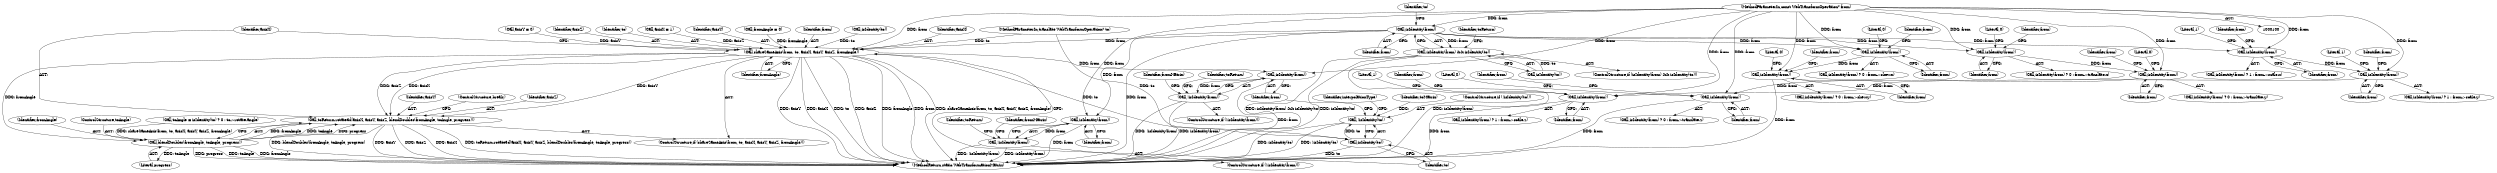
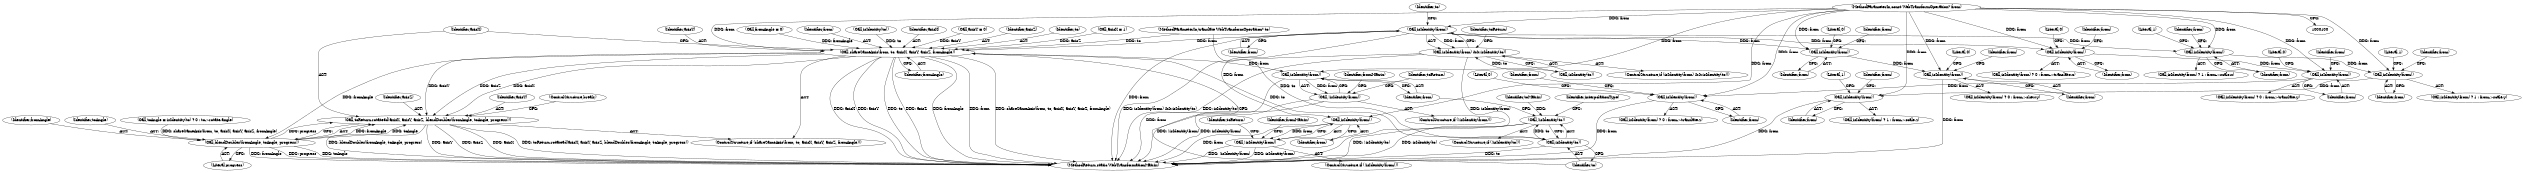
(2230, 19) -> (2315, 19)
(1857, 75) -> none
(1426, 105) -> (1518, 131)
(106, 120) -> (90, 120)
(176, 154) -> (241, 154)
